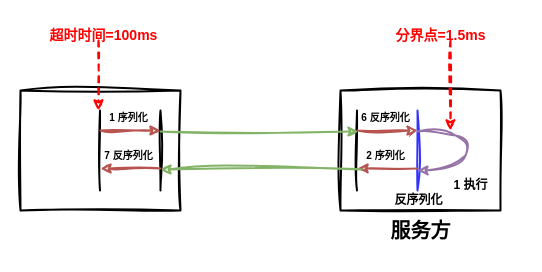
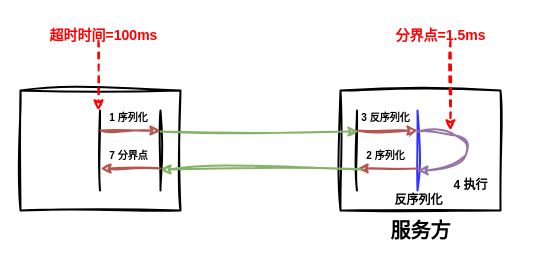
(386, 118) -> (386, 118)
(129, 156) -> (129, 156)
(471, 186) -> (471, 186)
